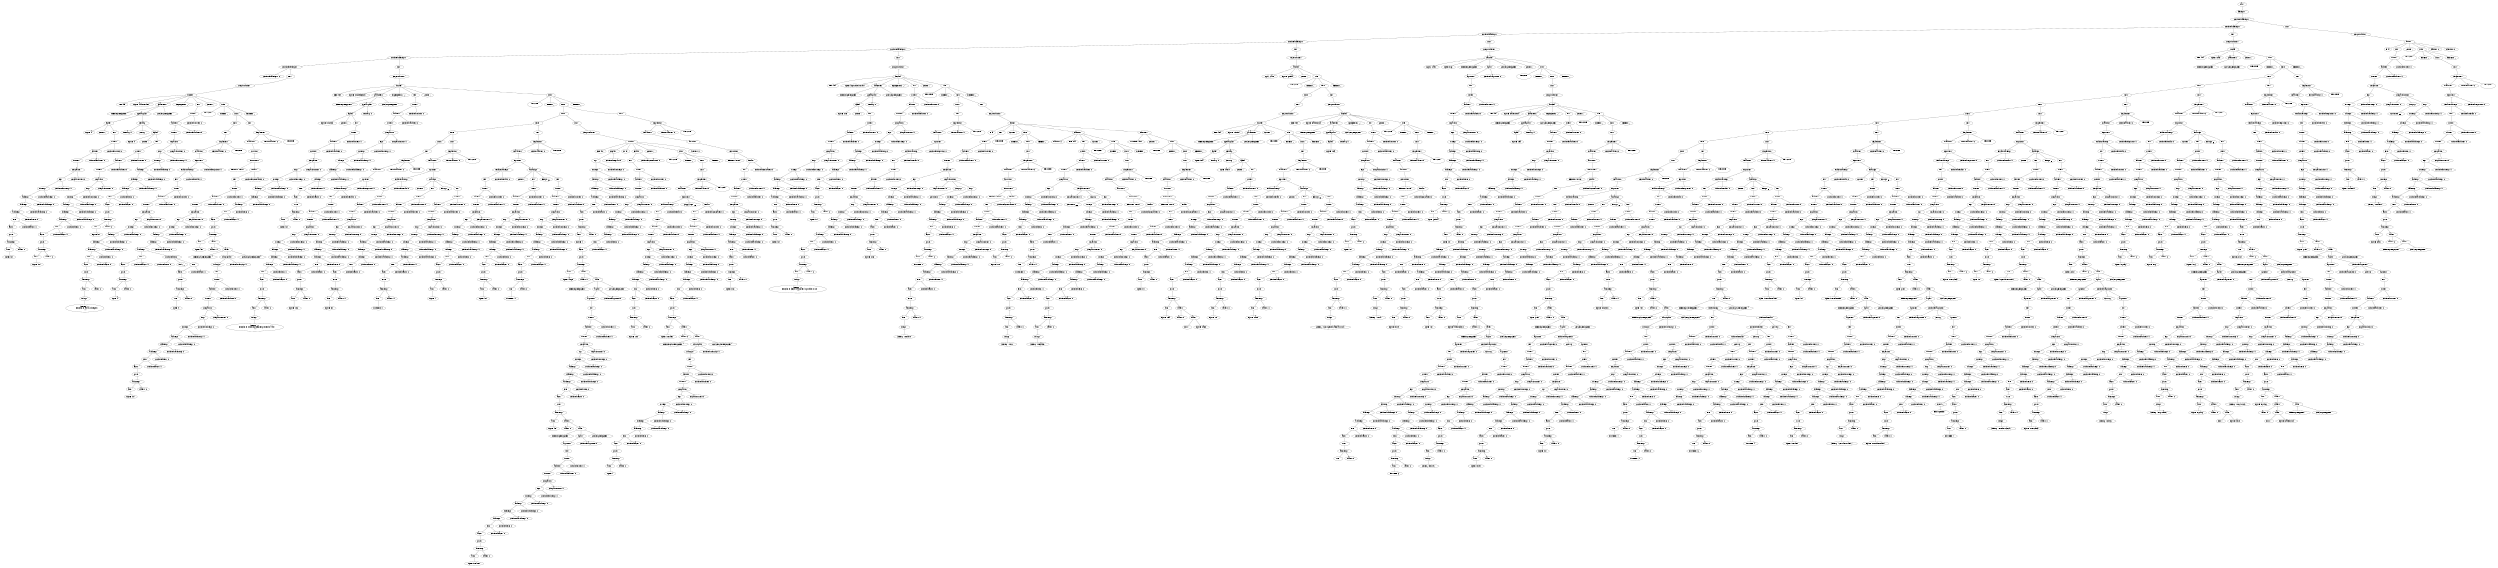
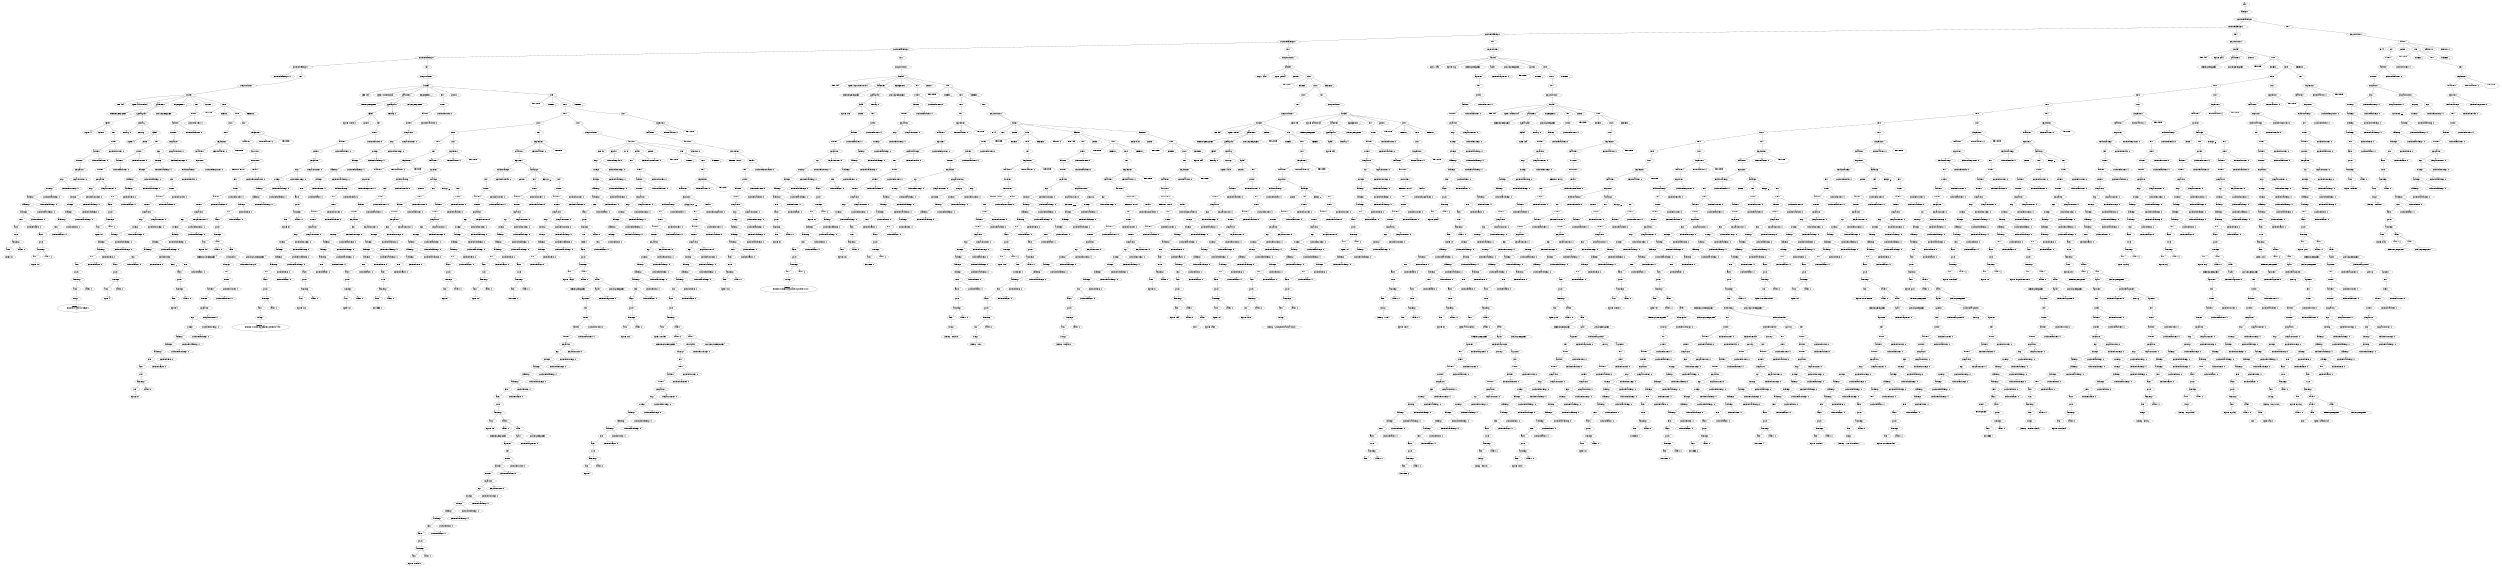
(1136, 142) -> (1136, 142)
